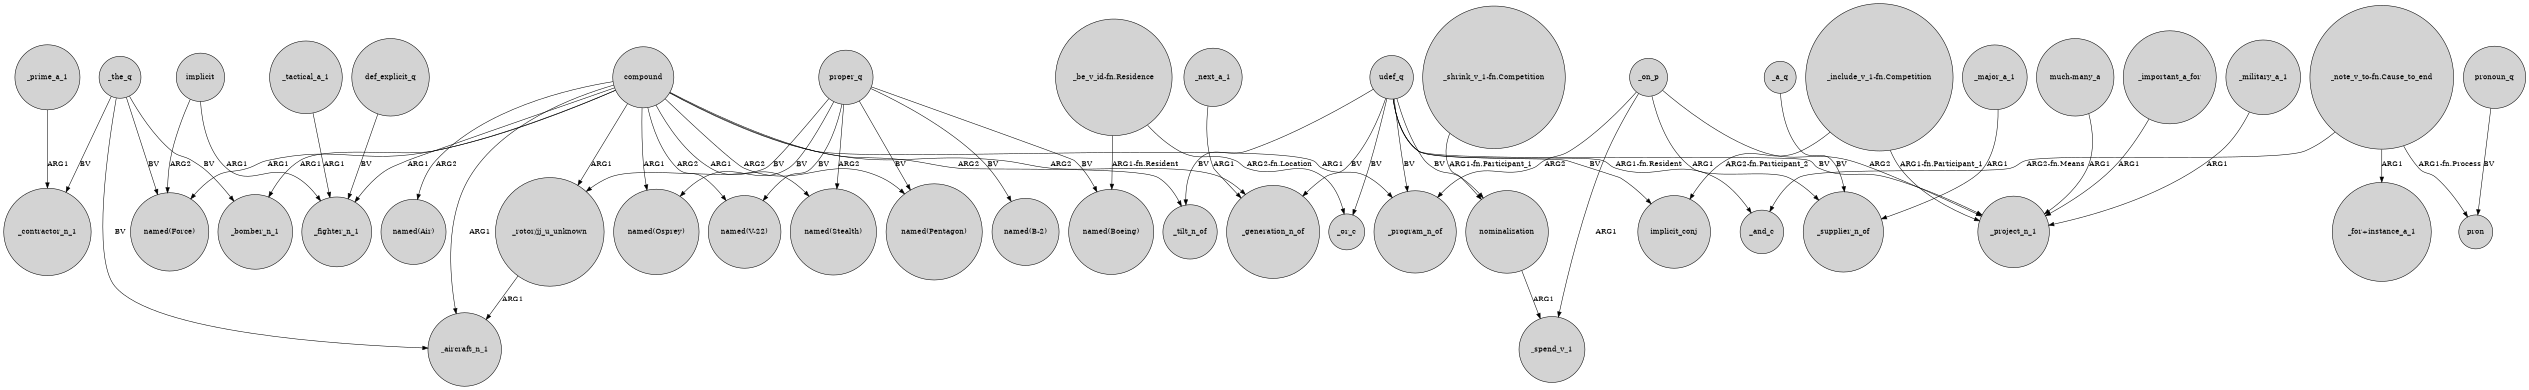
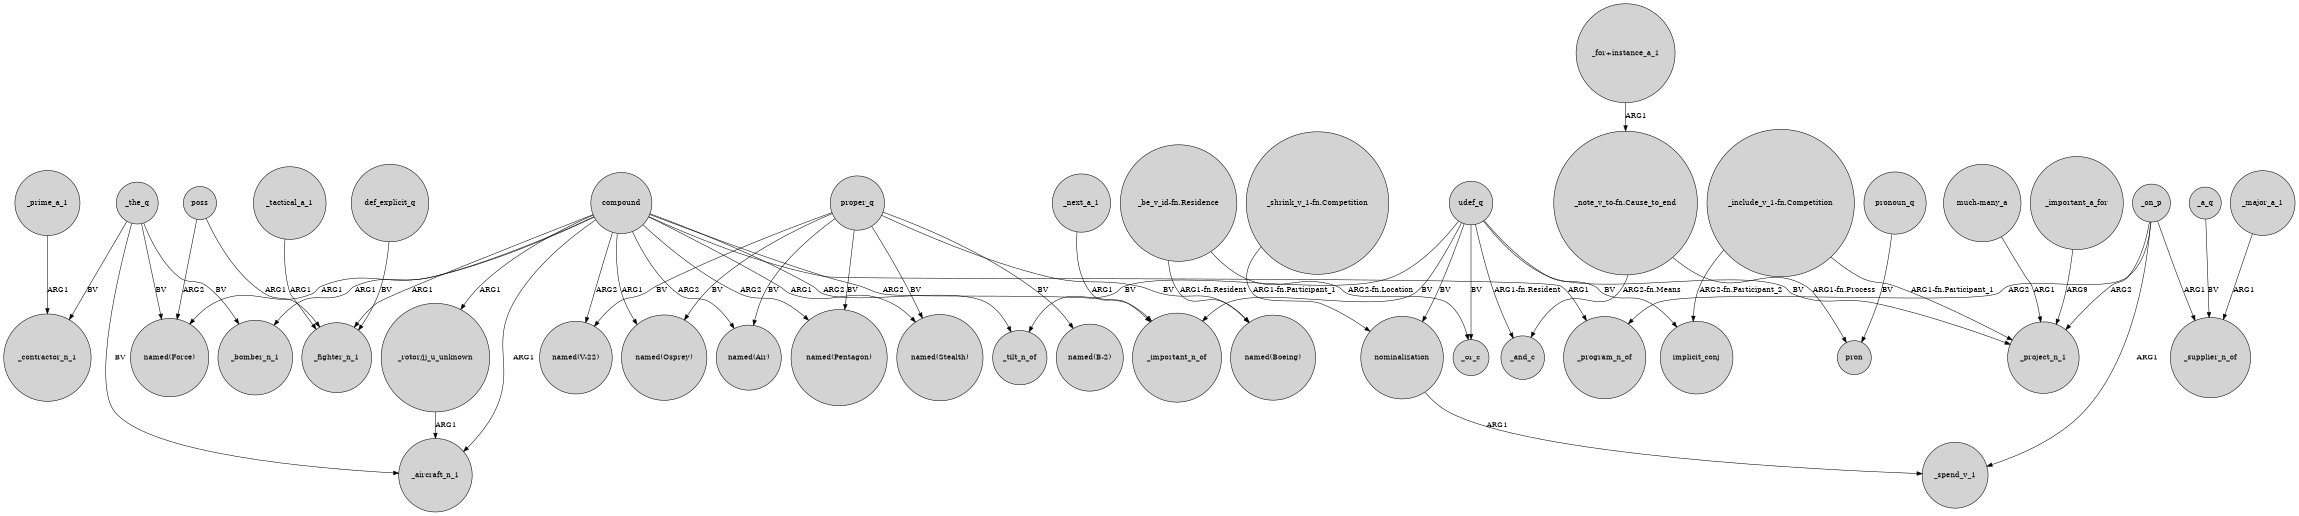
(200, 77) -> (200, 203)
(2263, 77) -> none
(1400, 143) -> none
(2382, 163) -> (1626, 114)
(849, 164) -> (916, 290)
(2129, 164) -> (2078, 290)
(764, 169) -> (788, 260)
(1273, 232) -> (1177, 358)
